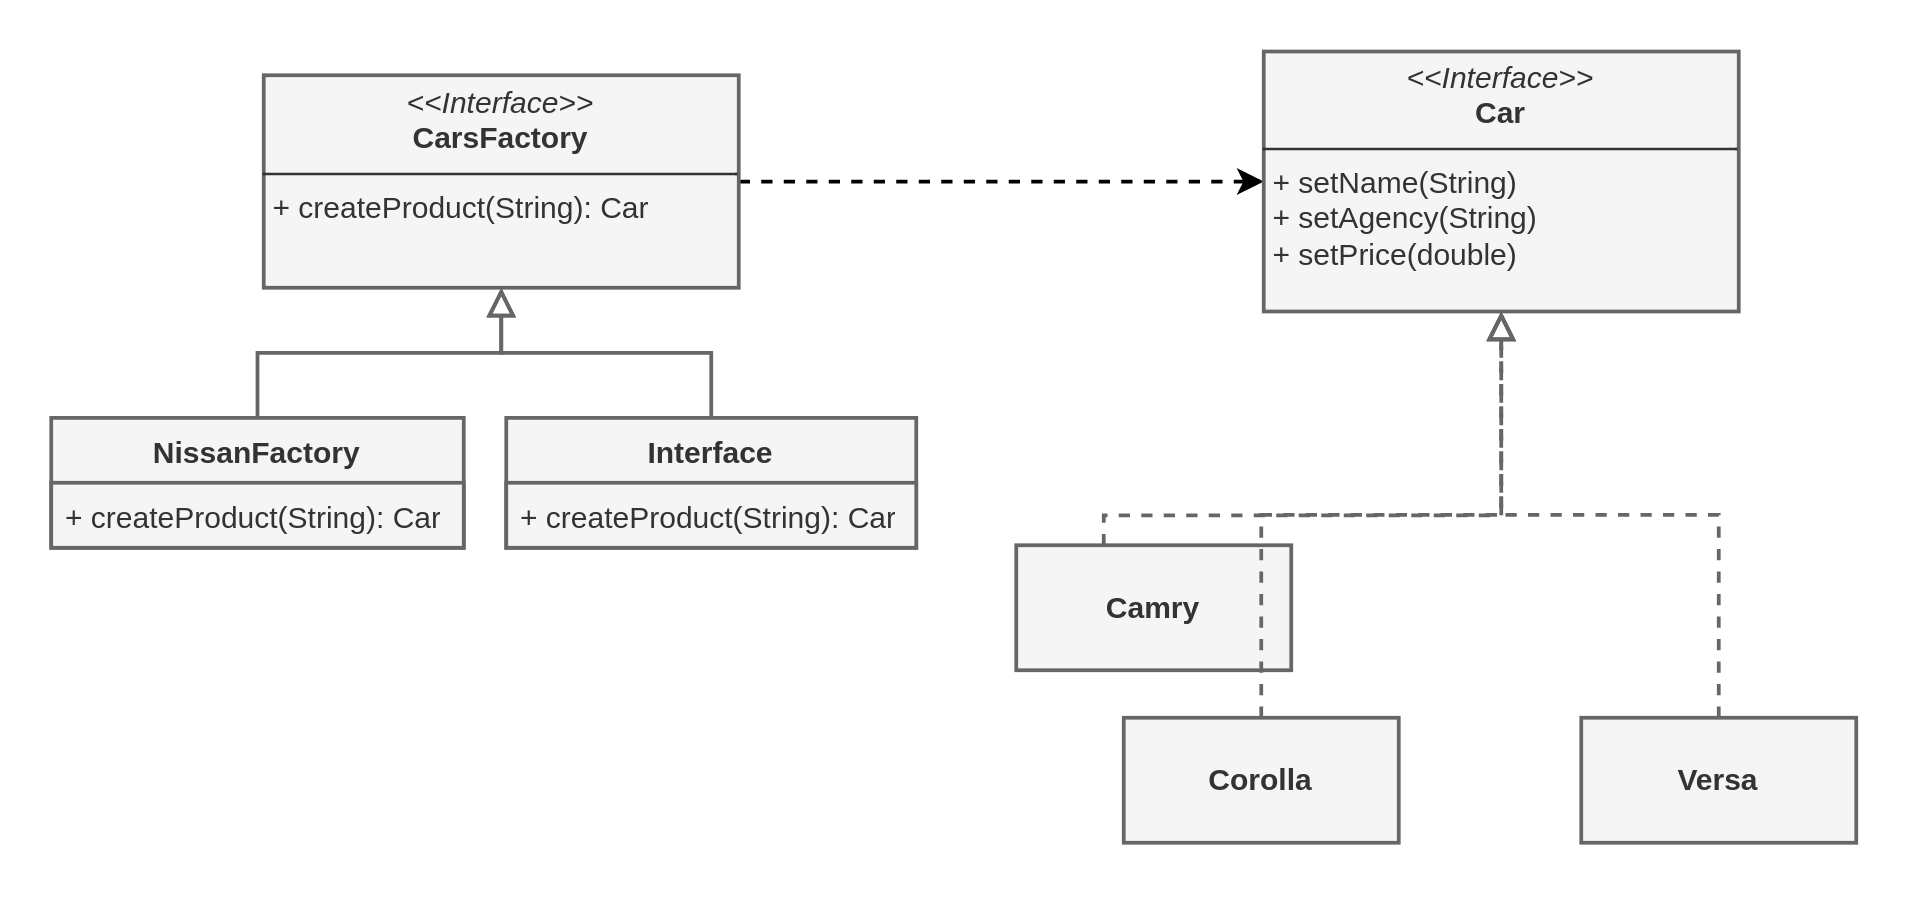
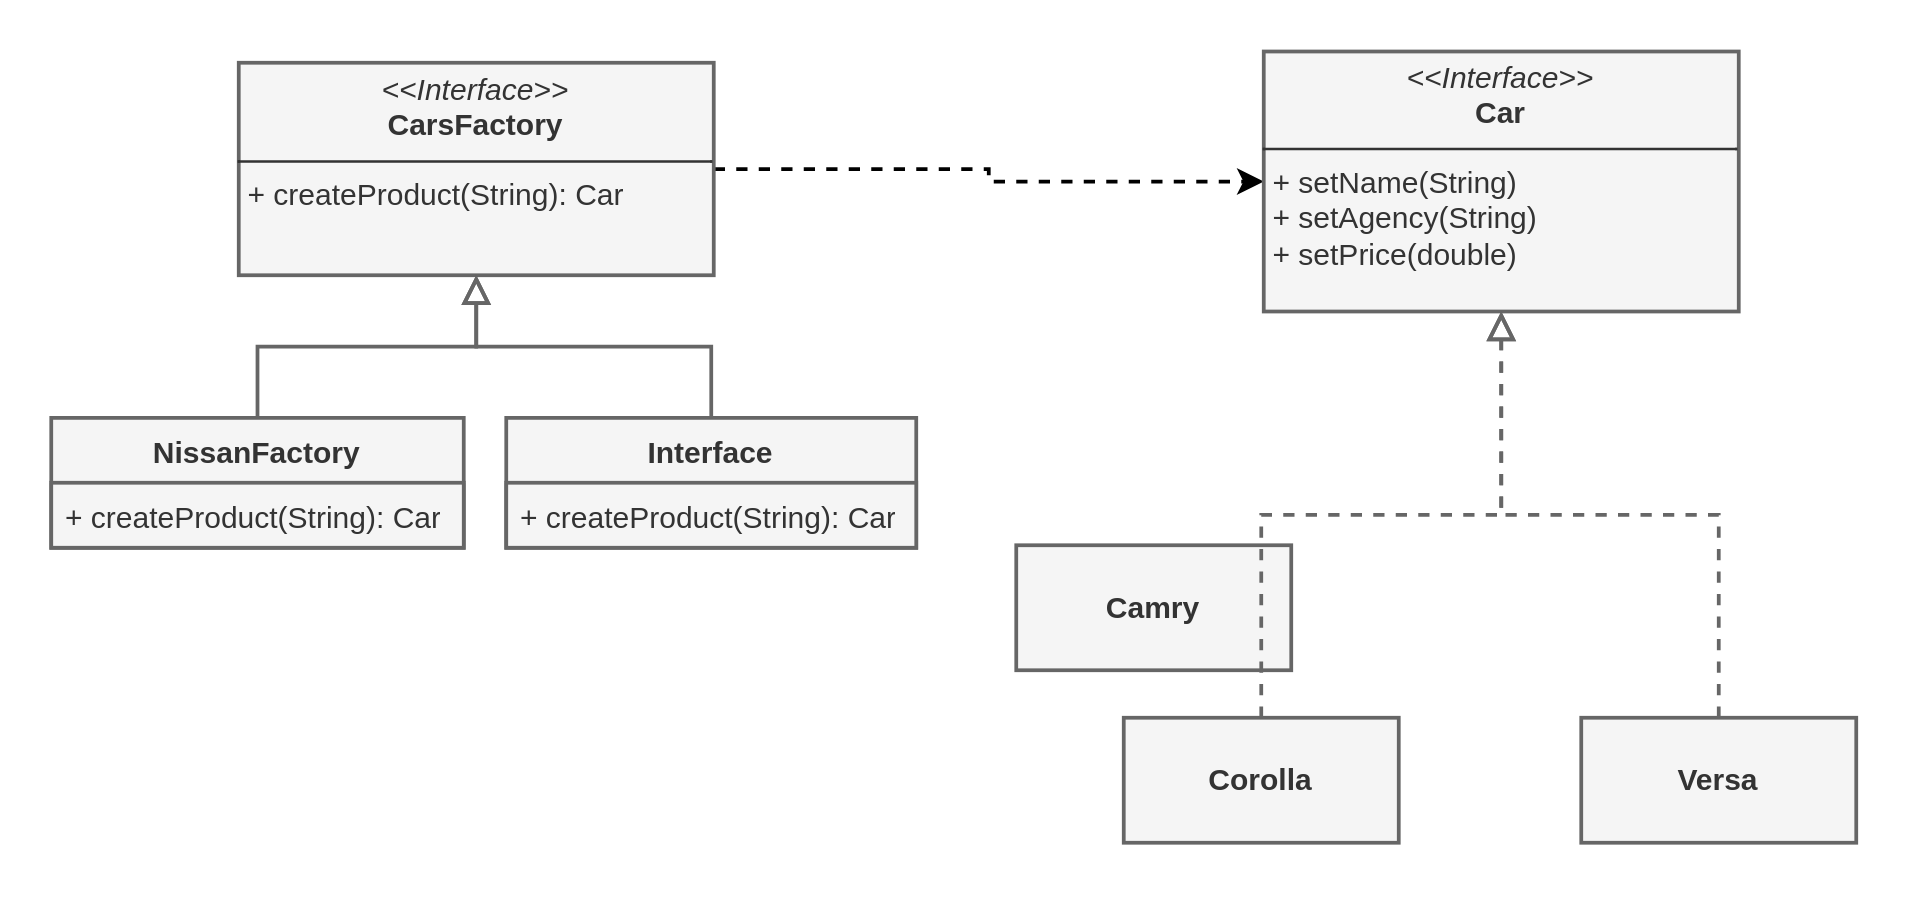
(501, 181) -> (476, 169)
(1146, 515) -> none
